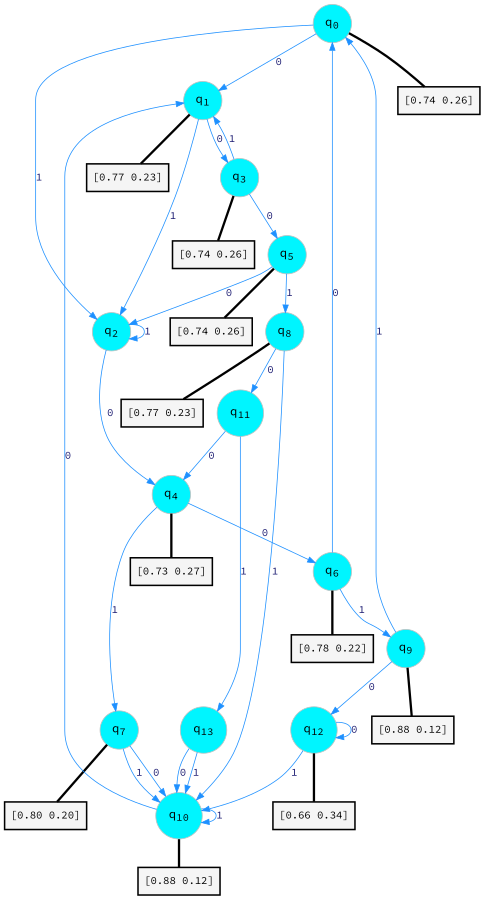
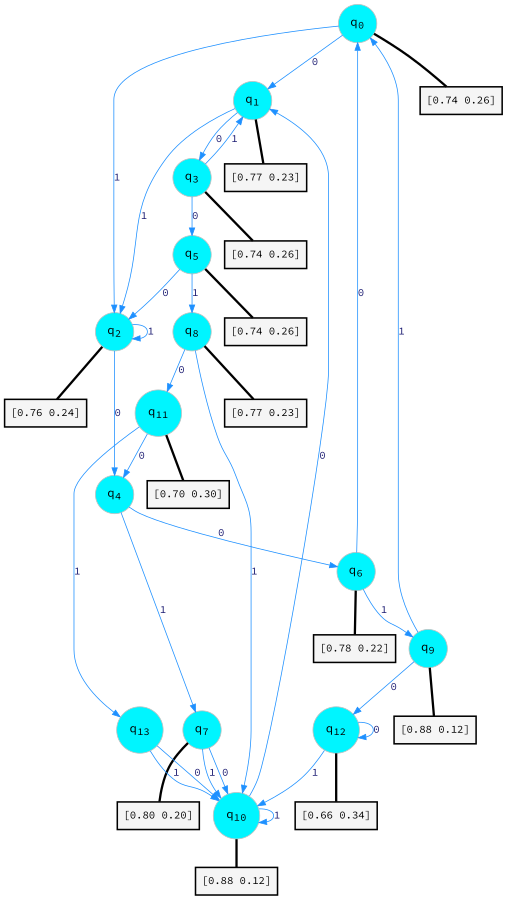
none -> (46, 413)
none -> (188, 495)
(171, 572) -> none
